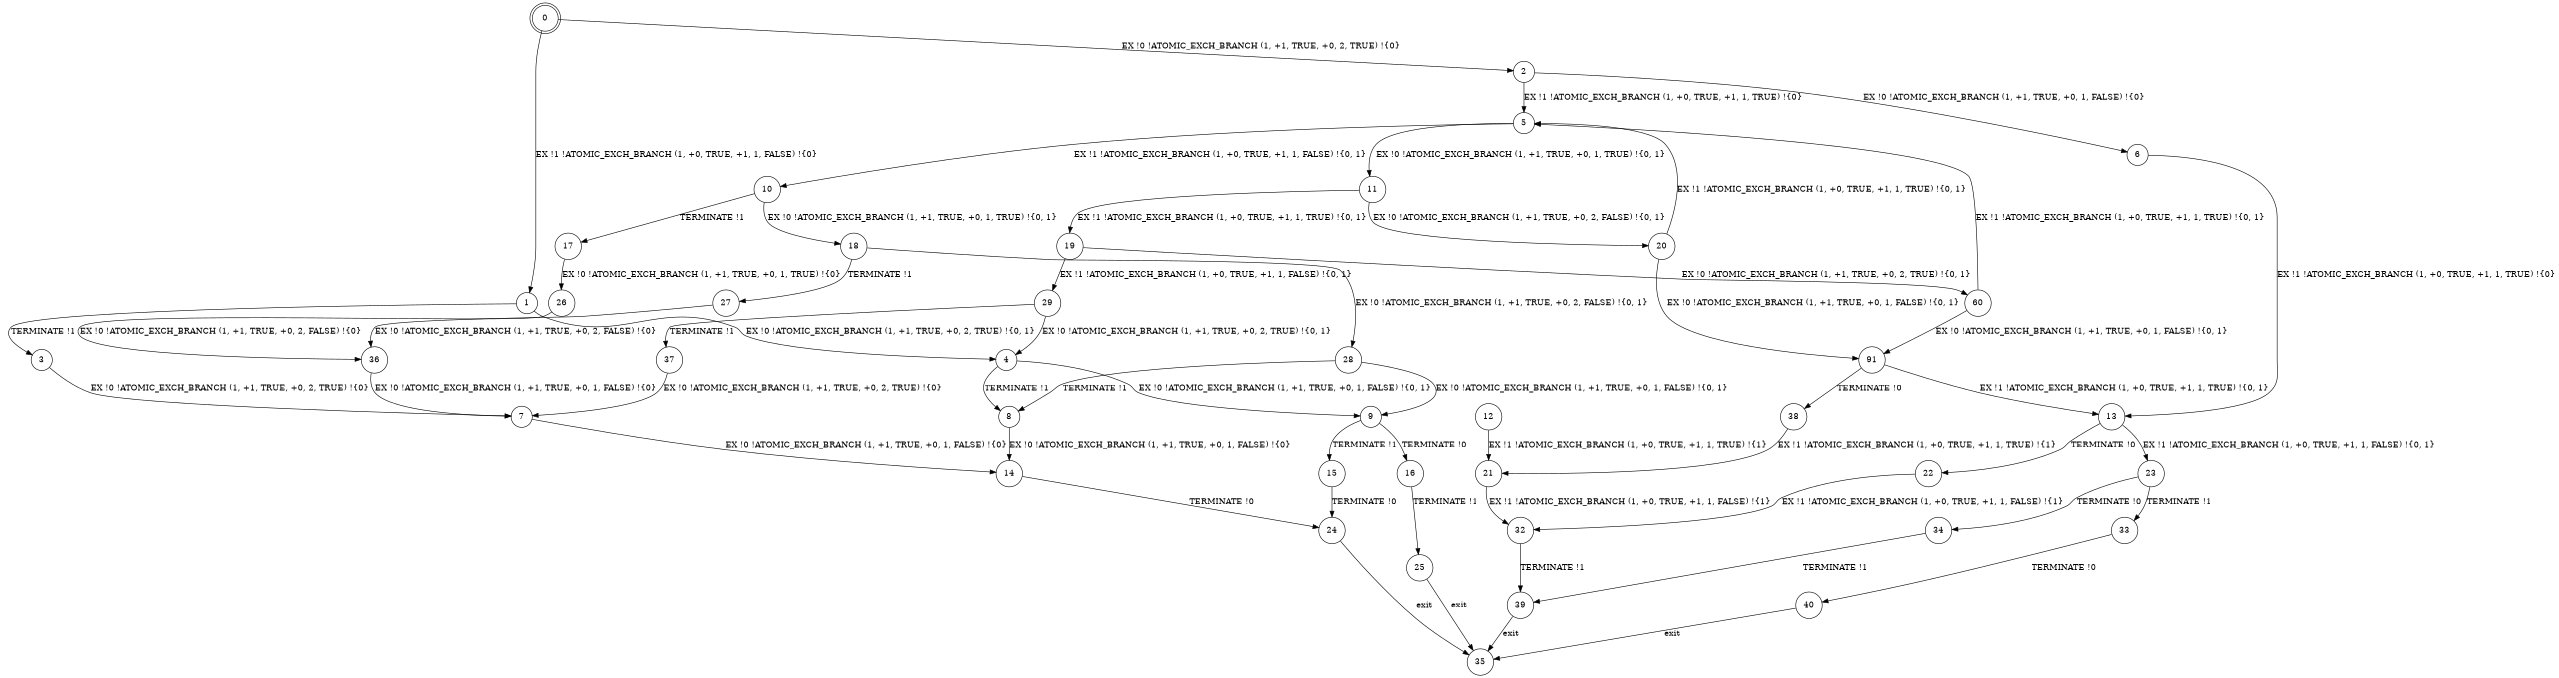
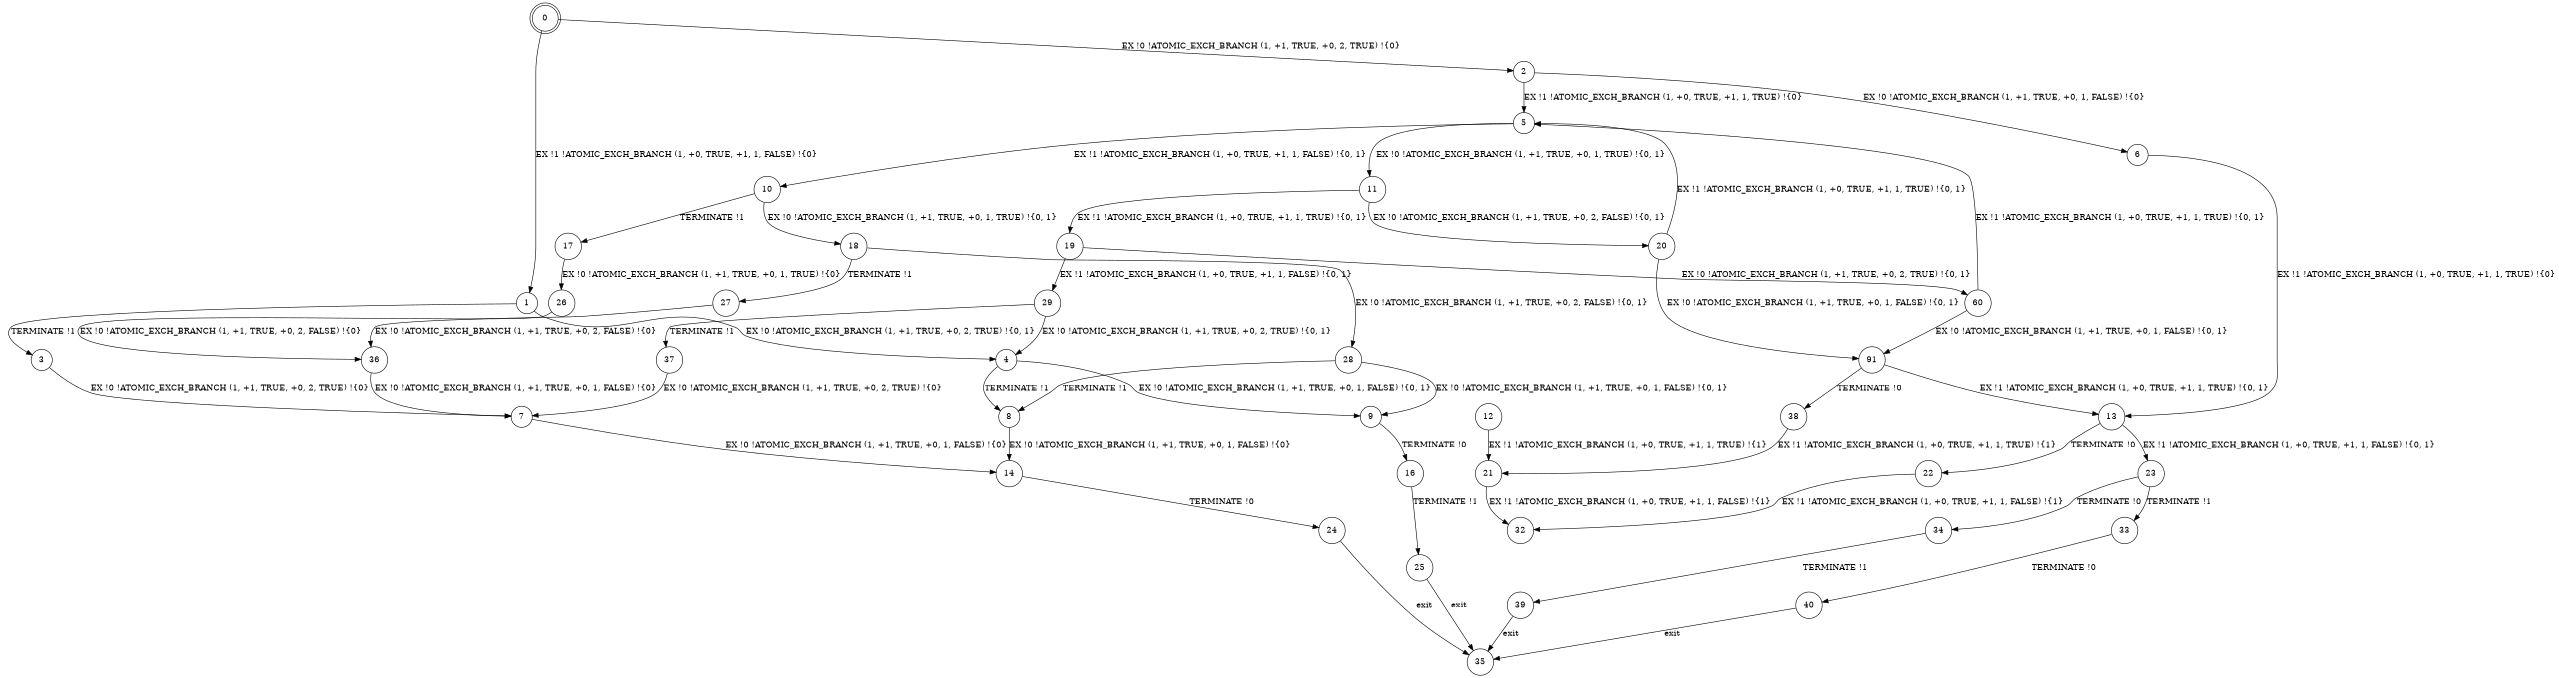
(1332, 474) -> none
(1520, 565) -> none
